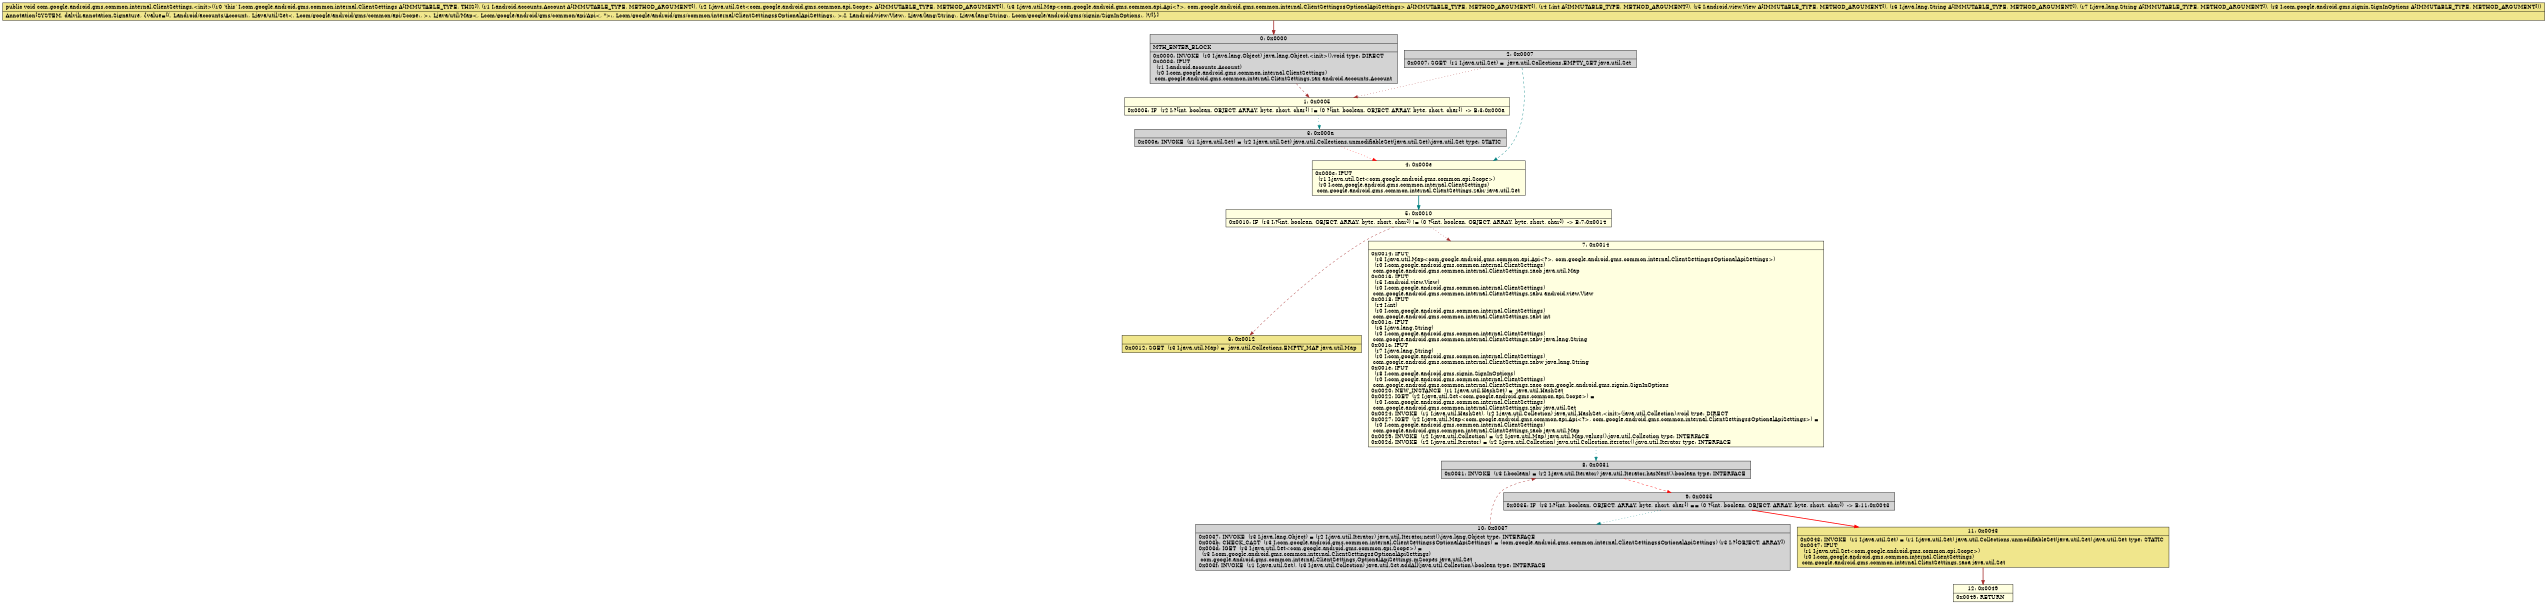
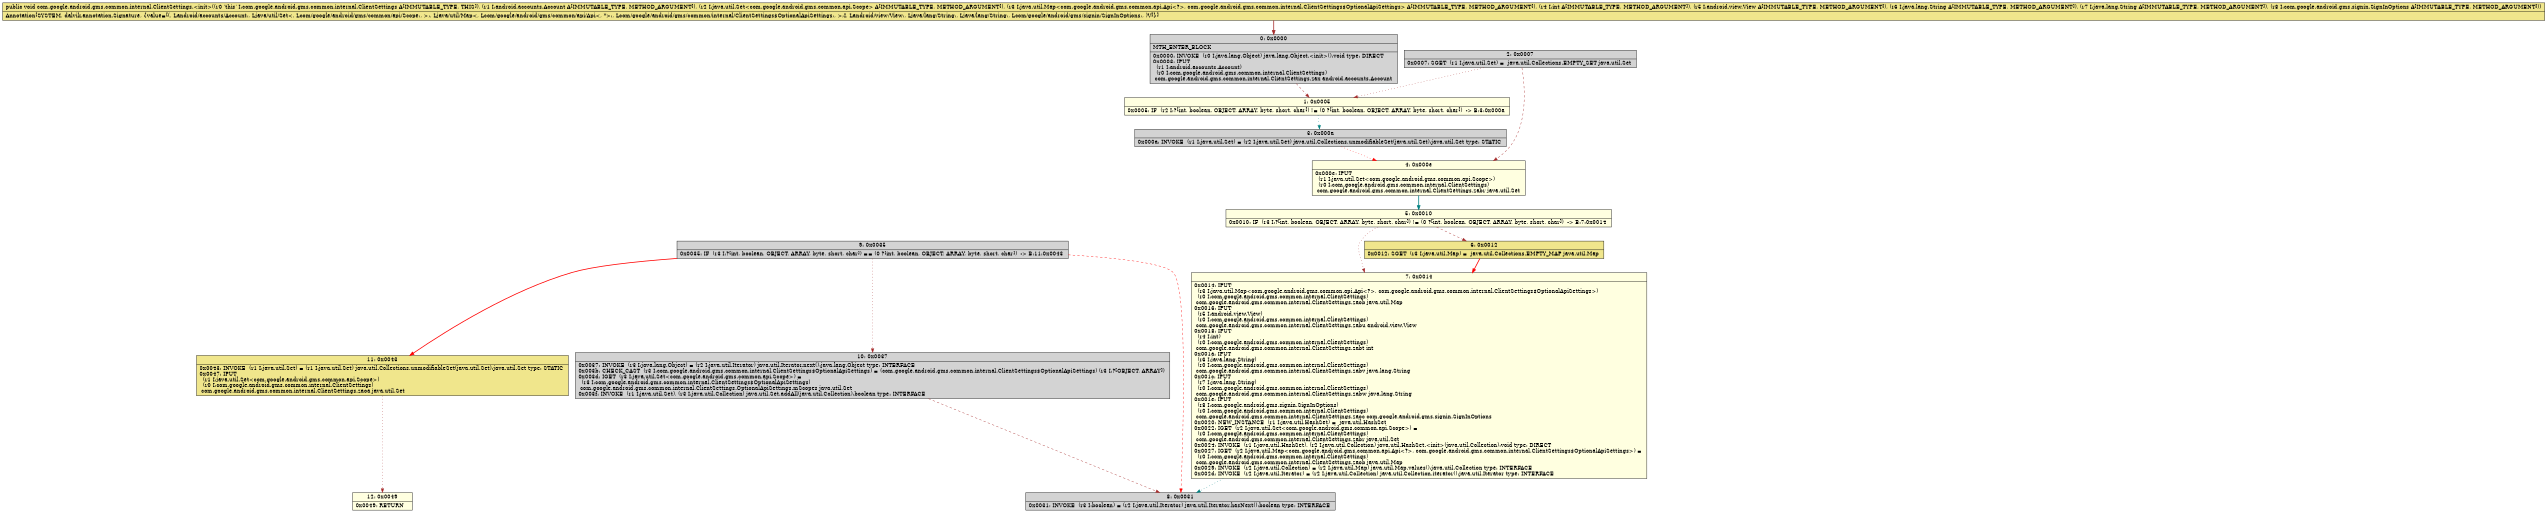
(1522, 117) -> (1522, 117)
none -> (1477, 264)
(1646, 485) -> (1182, 326)
(1631, 517) -> (873, 304)
(1983, 574) -> (382, 442)
